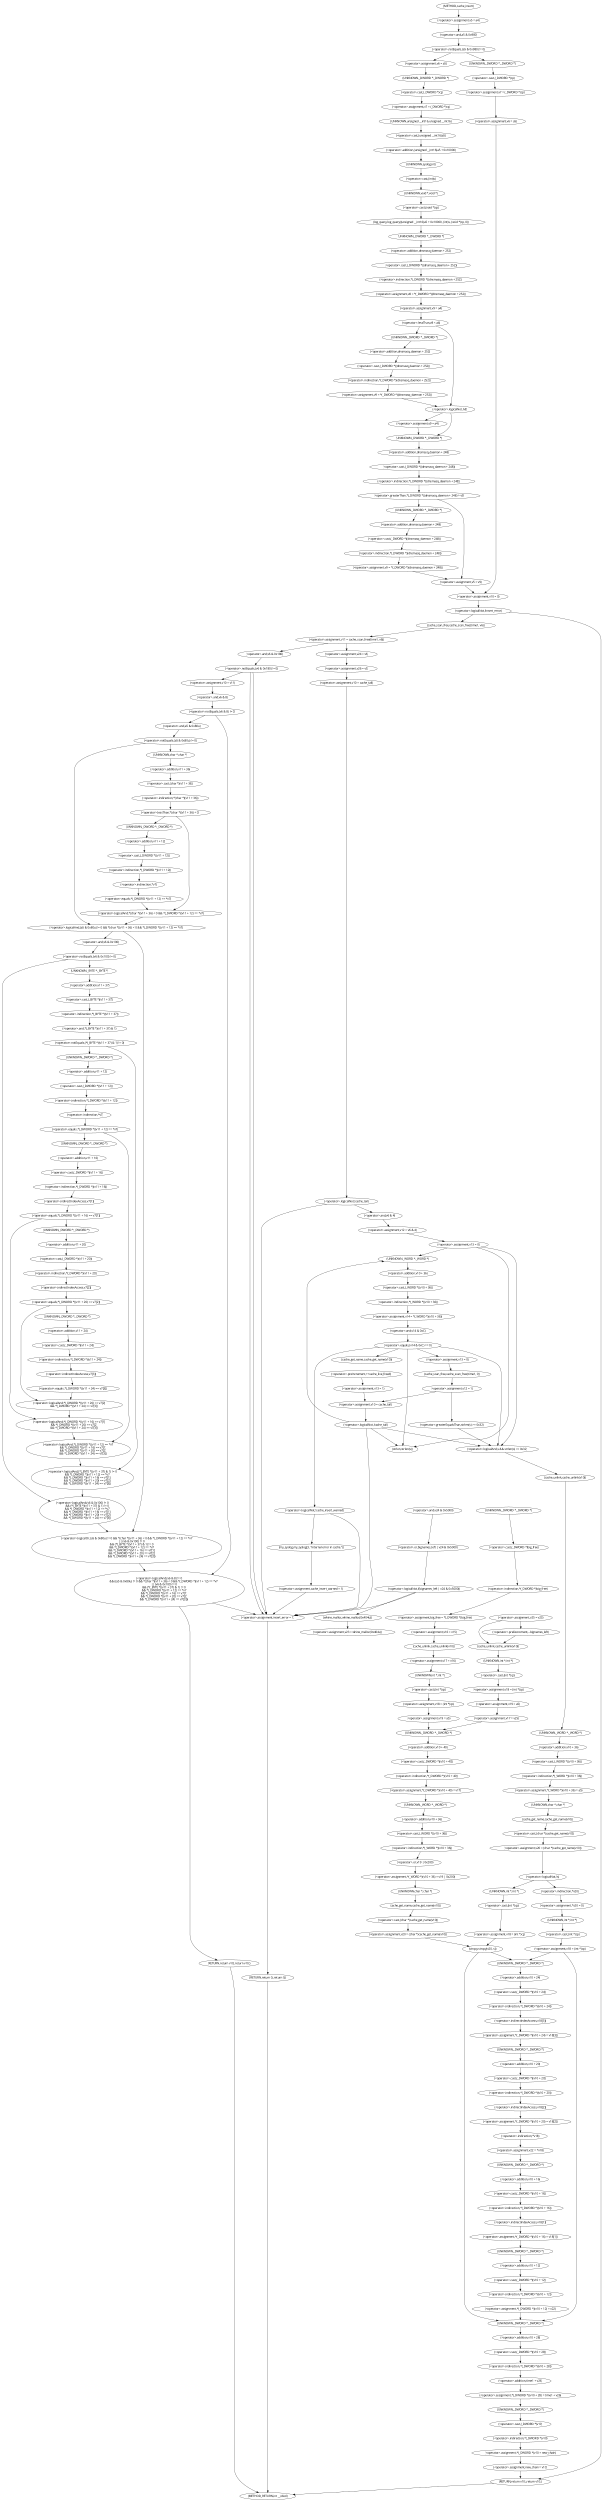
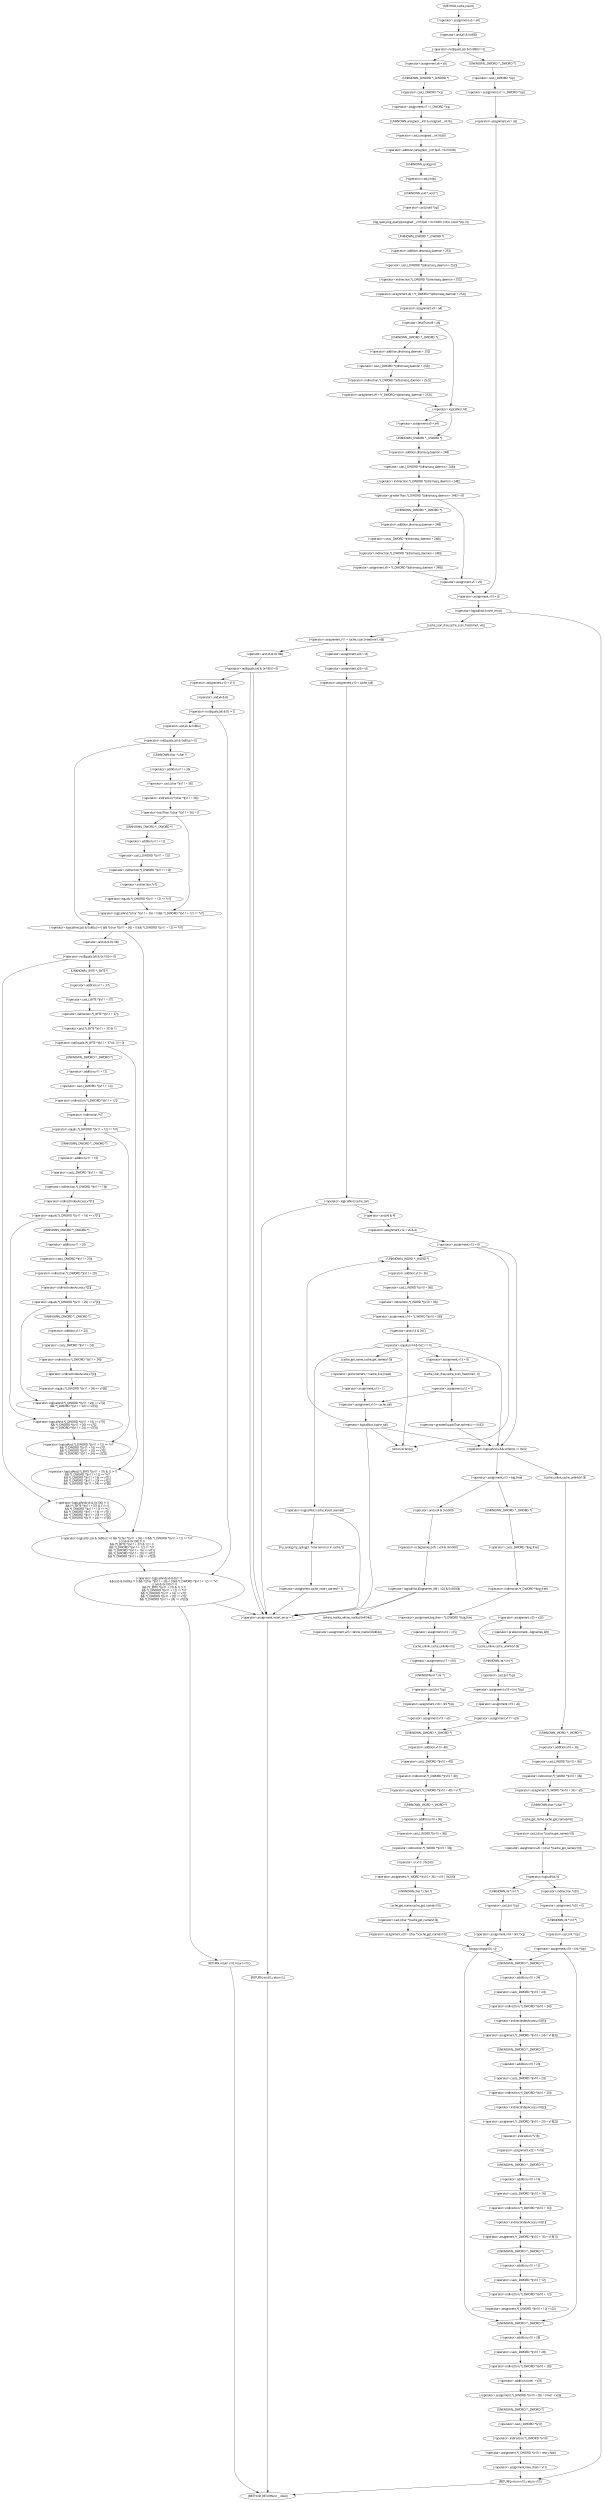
none -> (497, 1478)
(268, 1978) -> (268, 1978)
